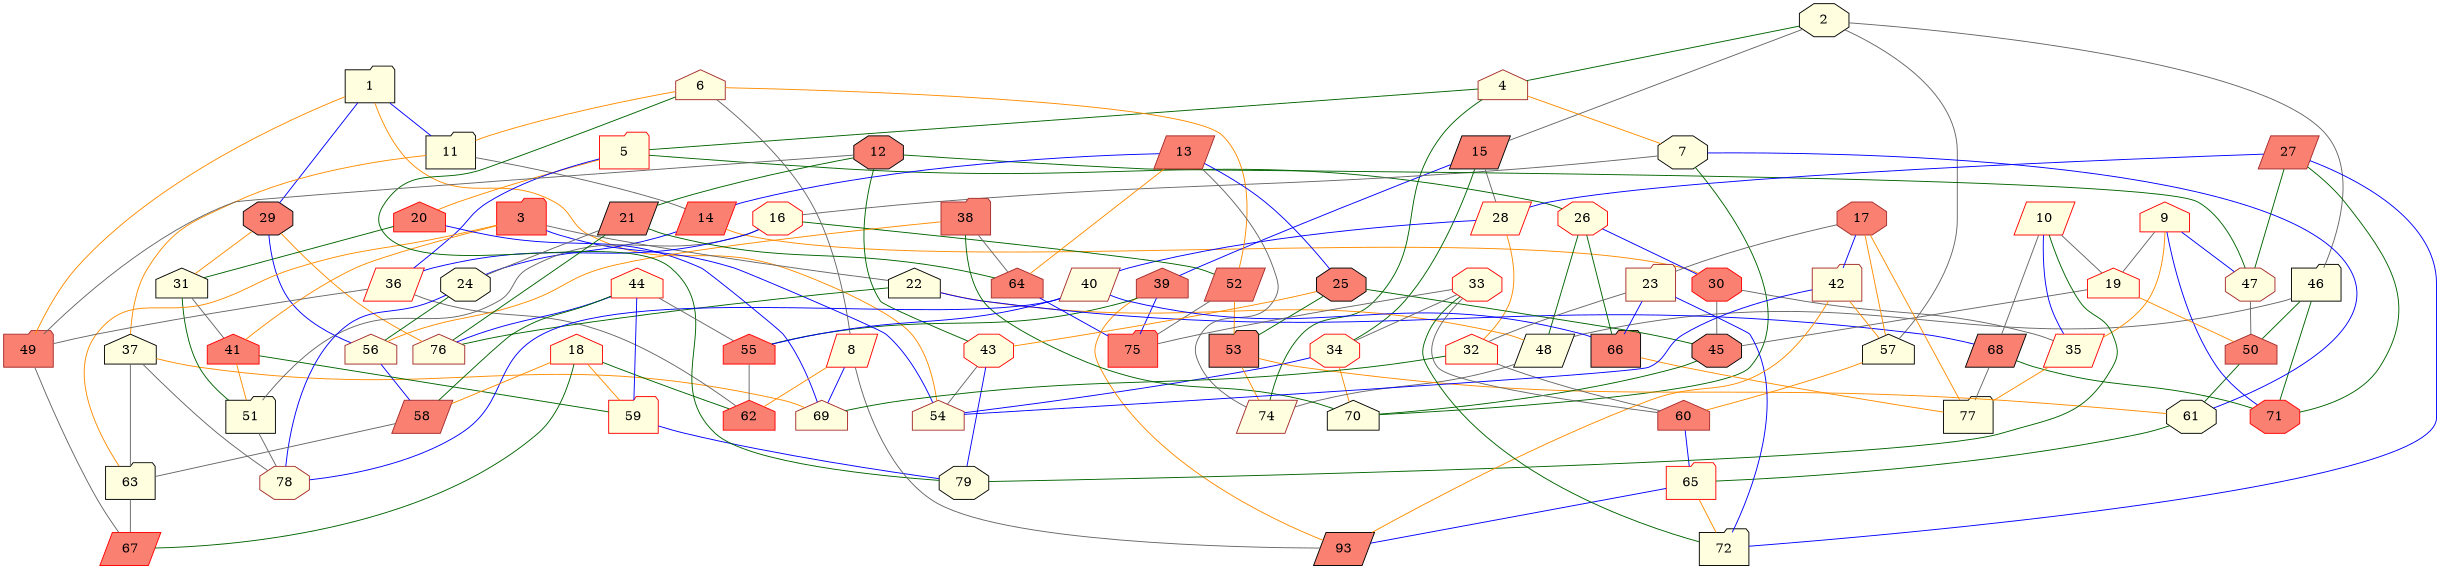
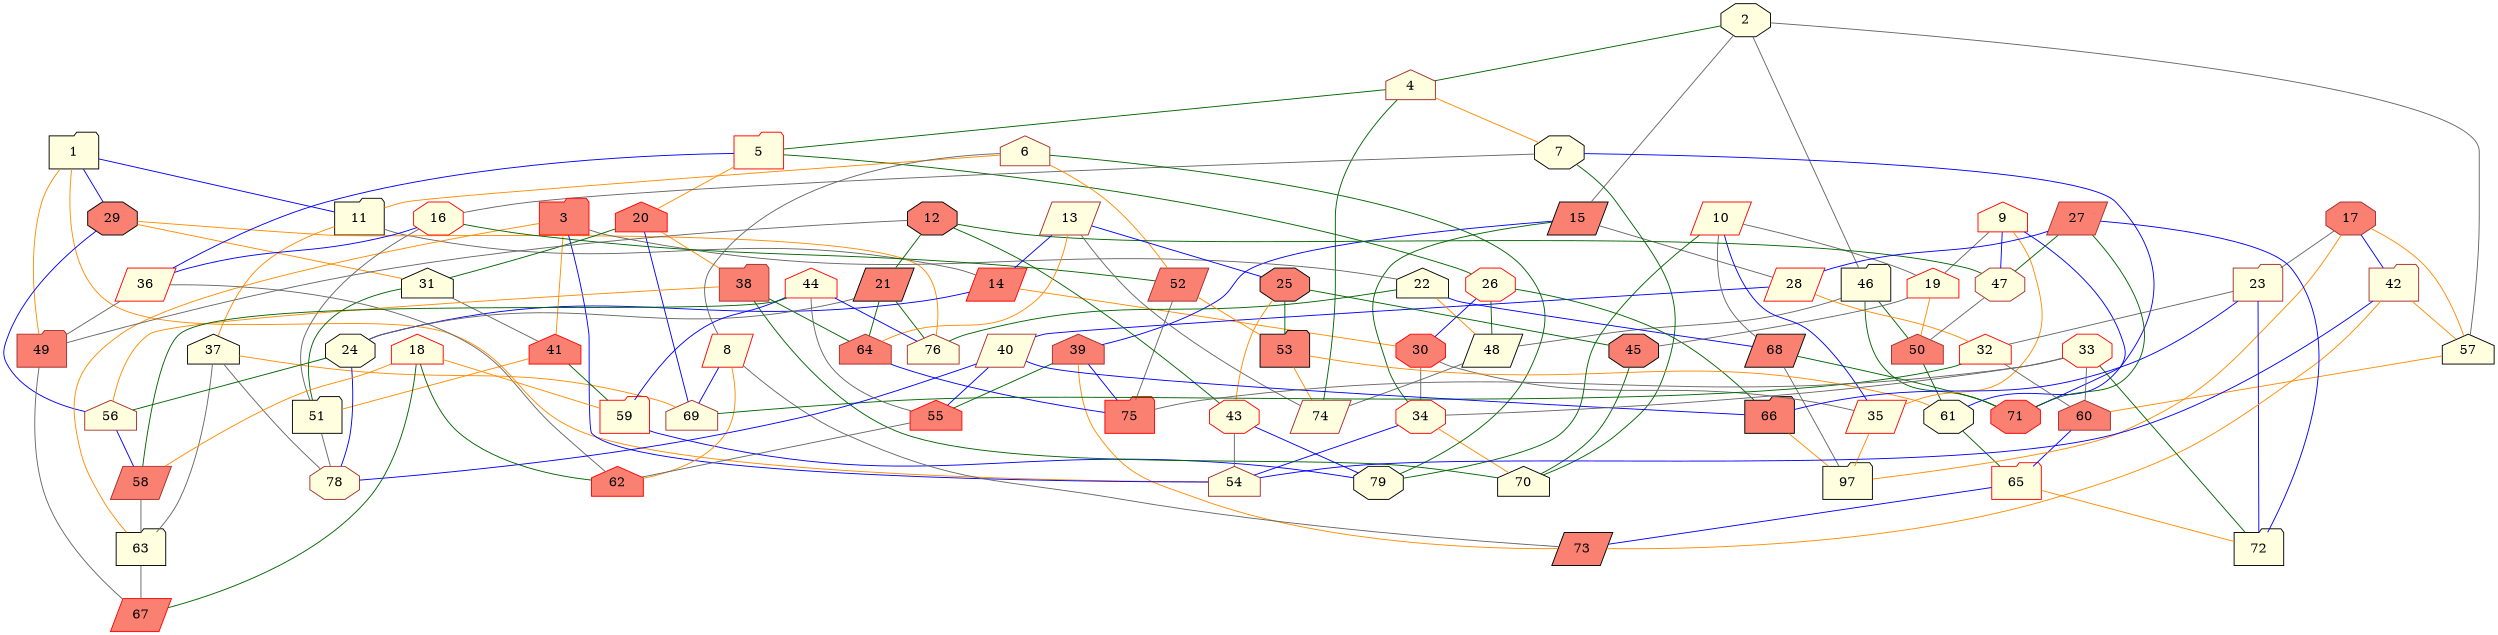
(1184, 152) -> (1070, 218)
none -> (700, 256)
(996, 257) -> (807, 319)
(1717, 324) -> (1421, 389)
(1968, 417) -> (1848, 483)
(1344, 549) -> (1582, 549)
